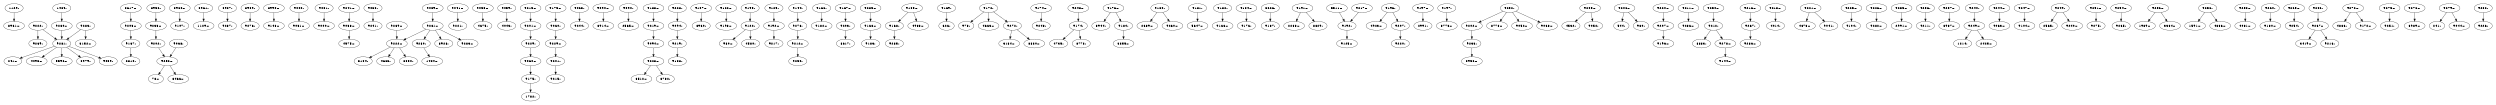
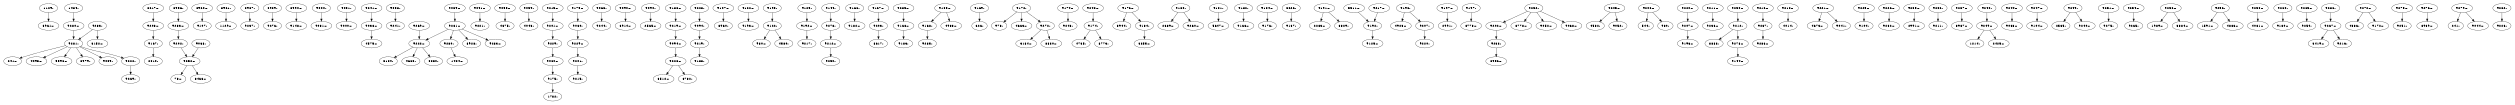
(49, 34) -> (101, 52)
